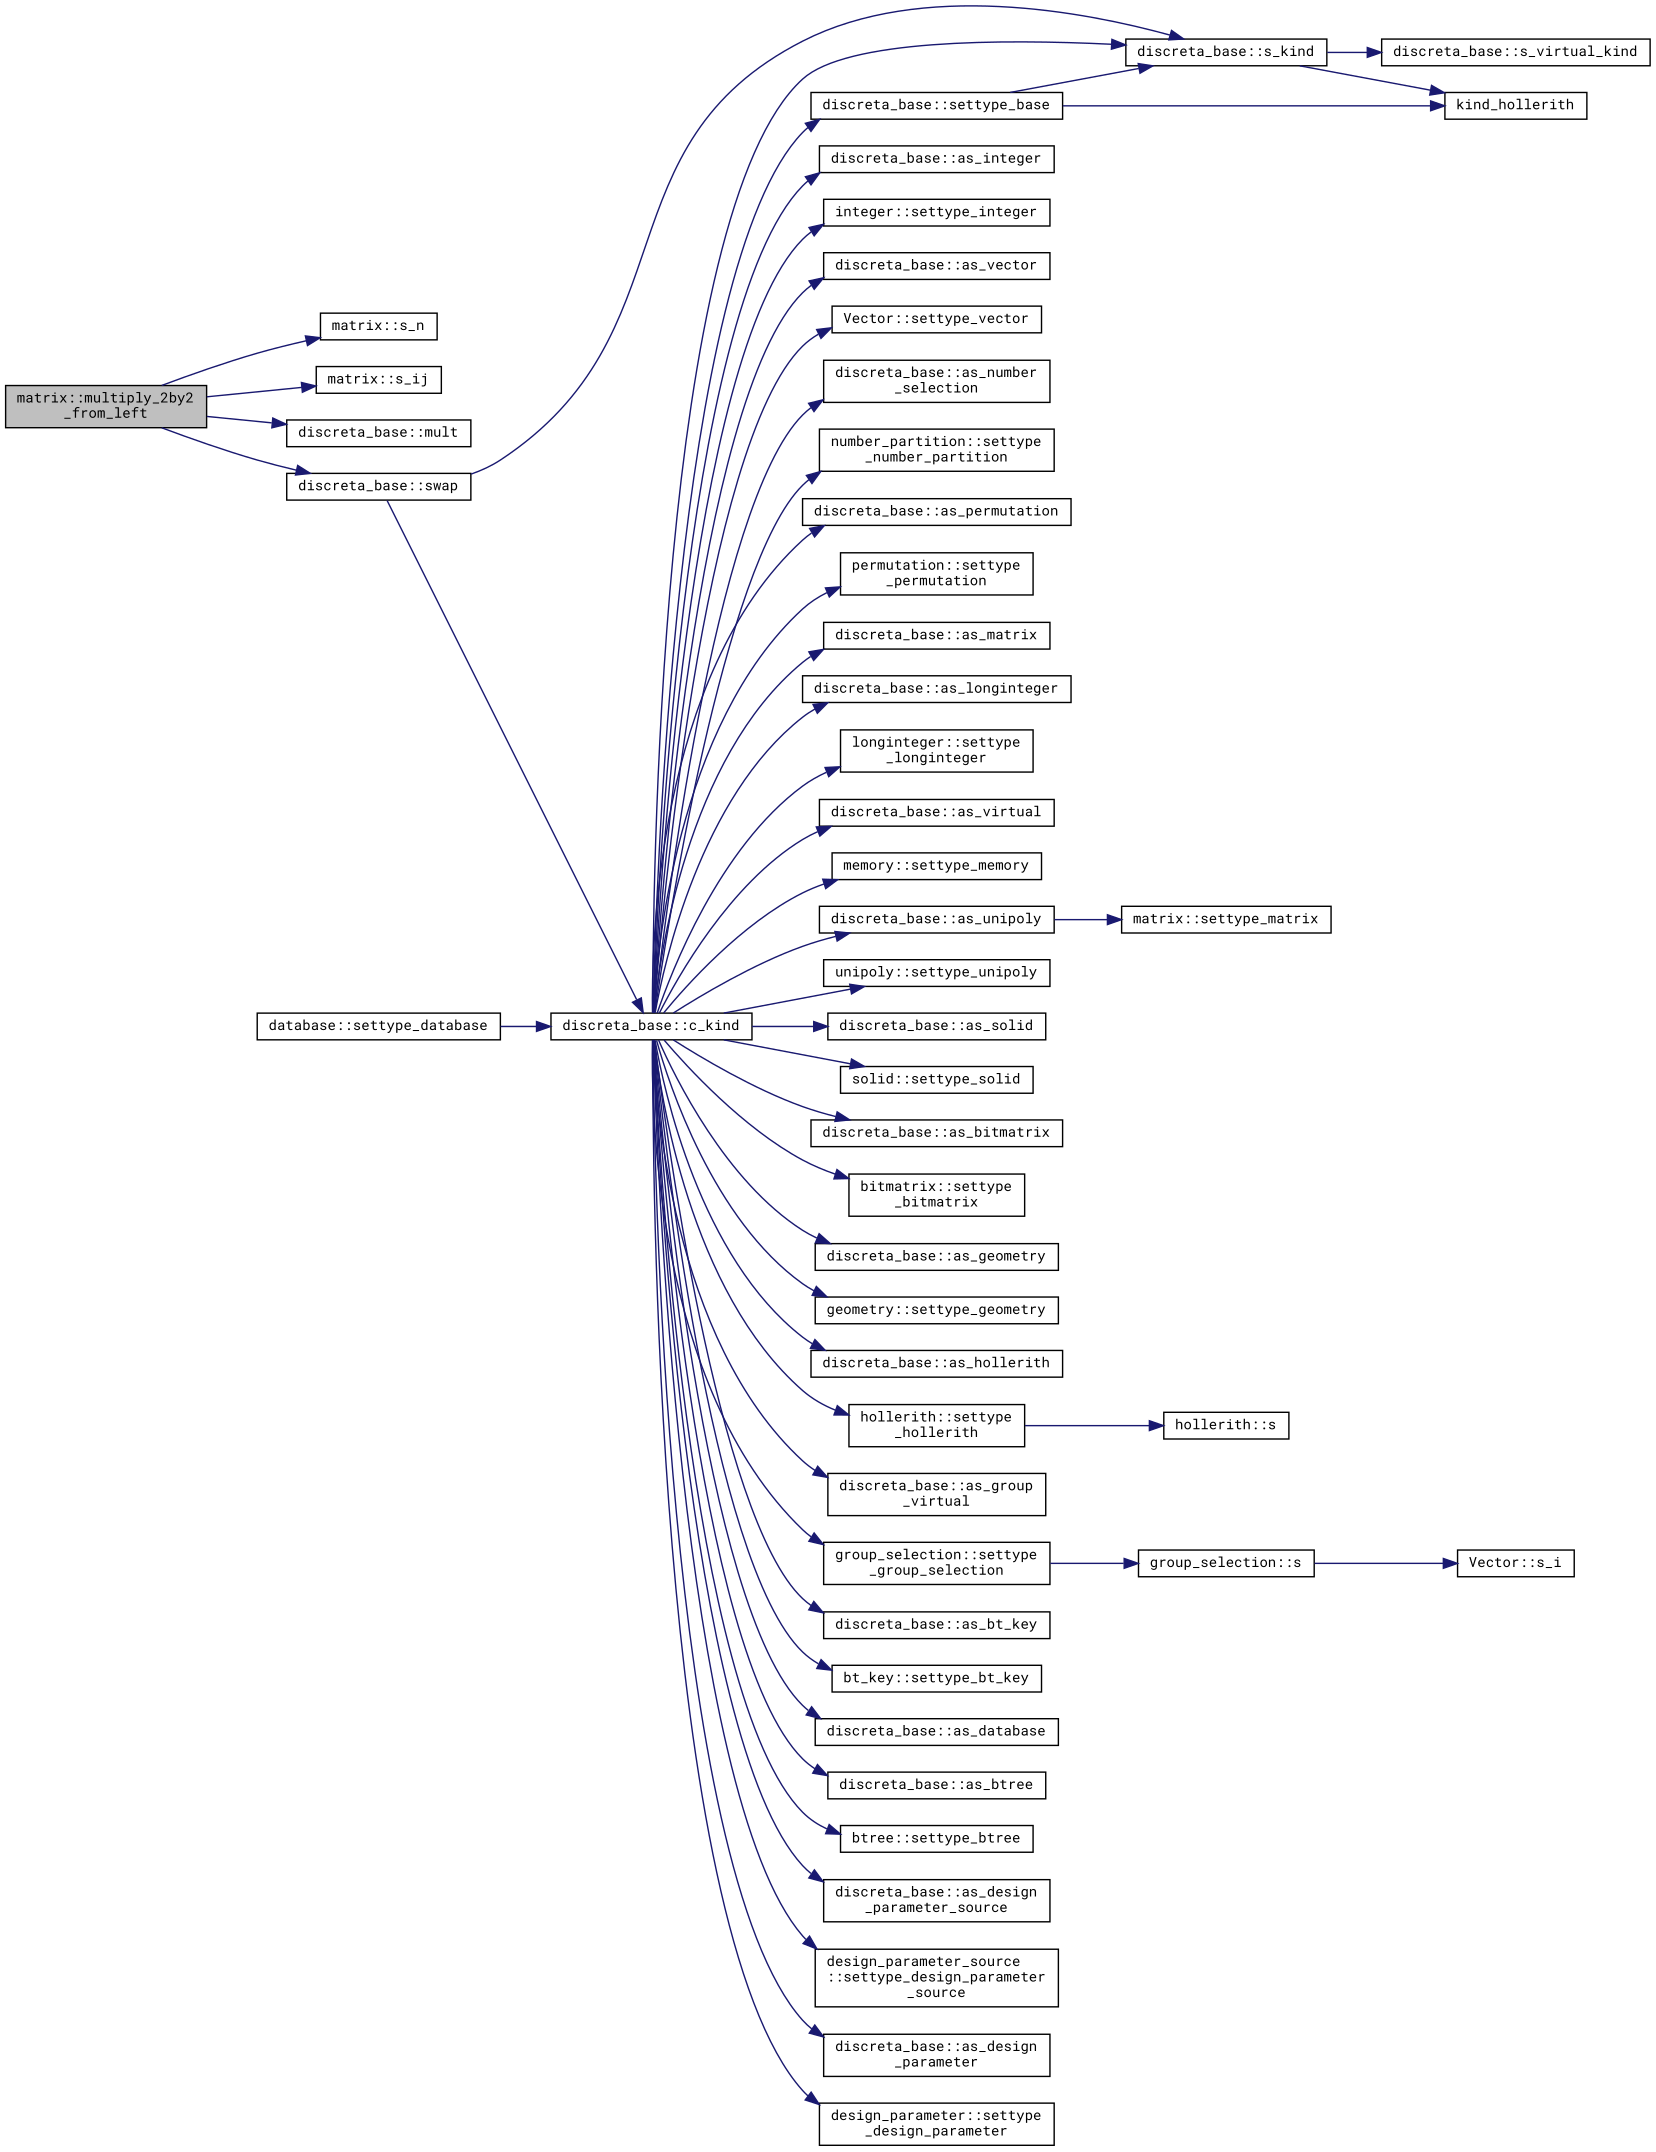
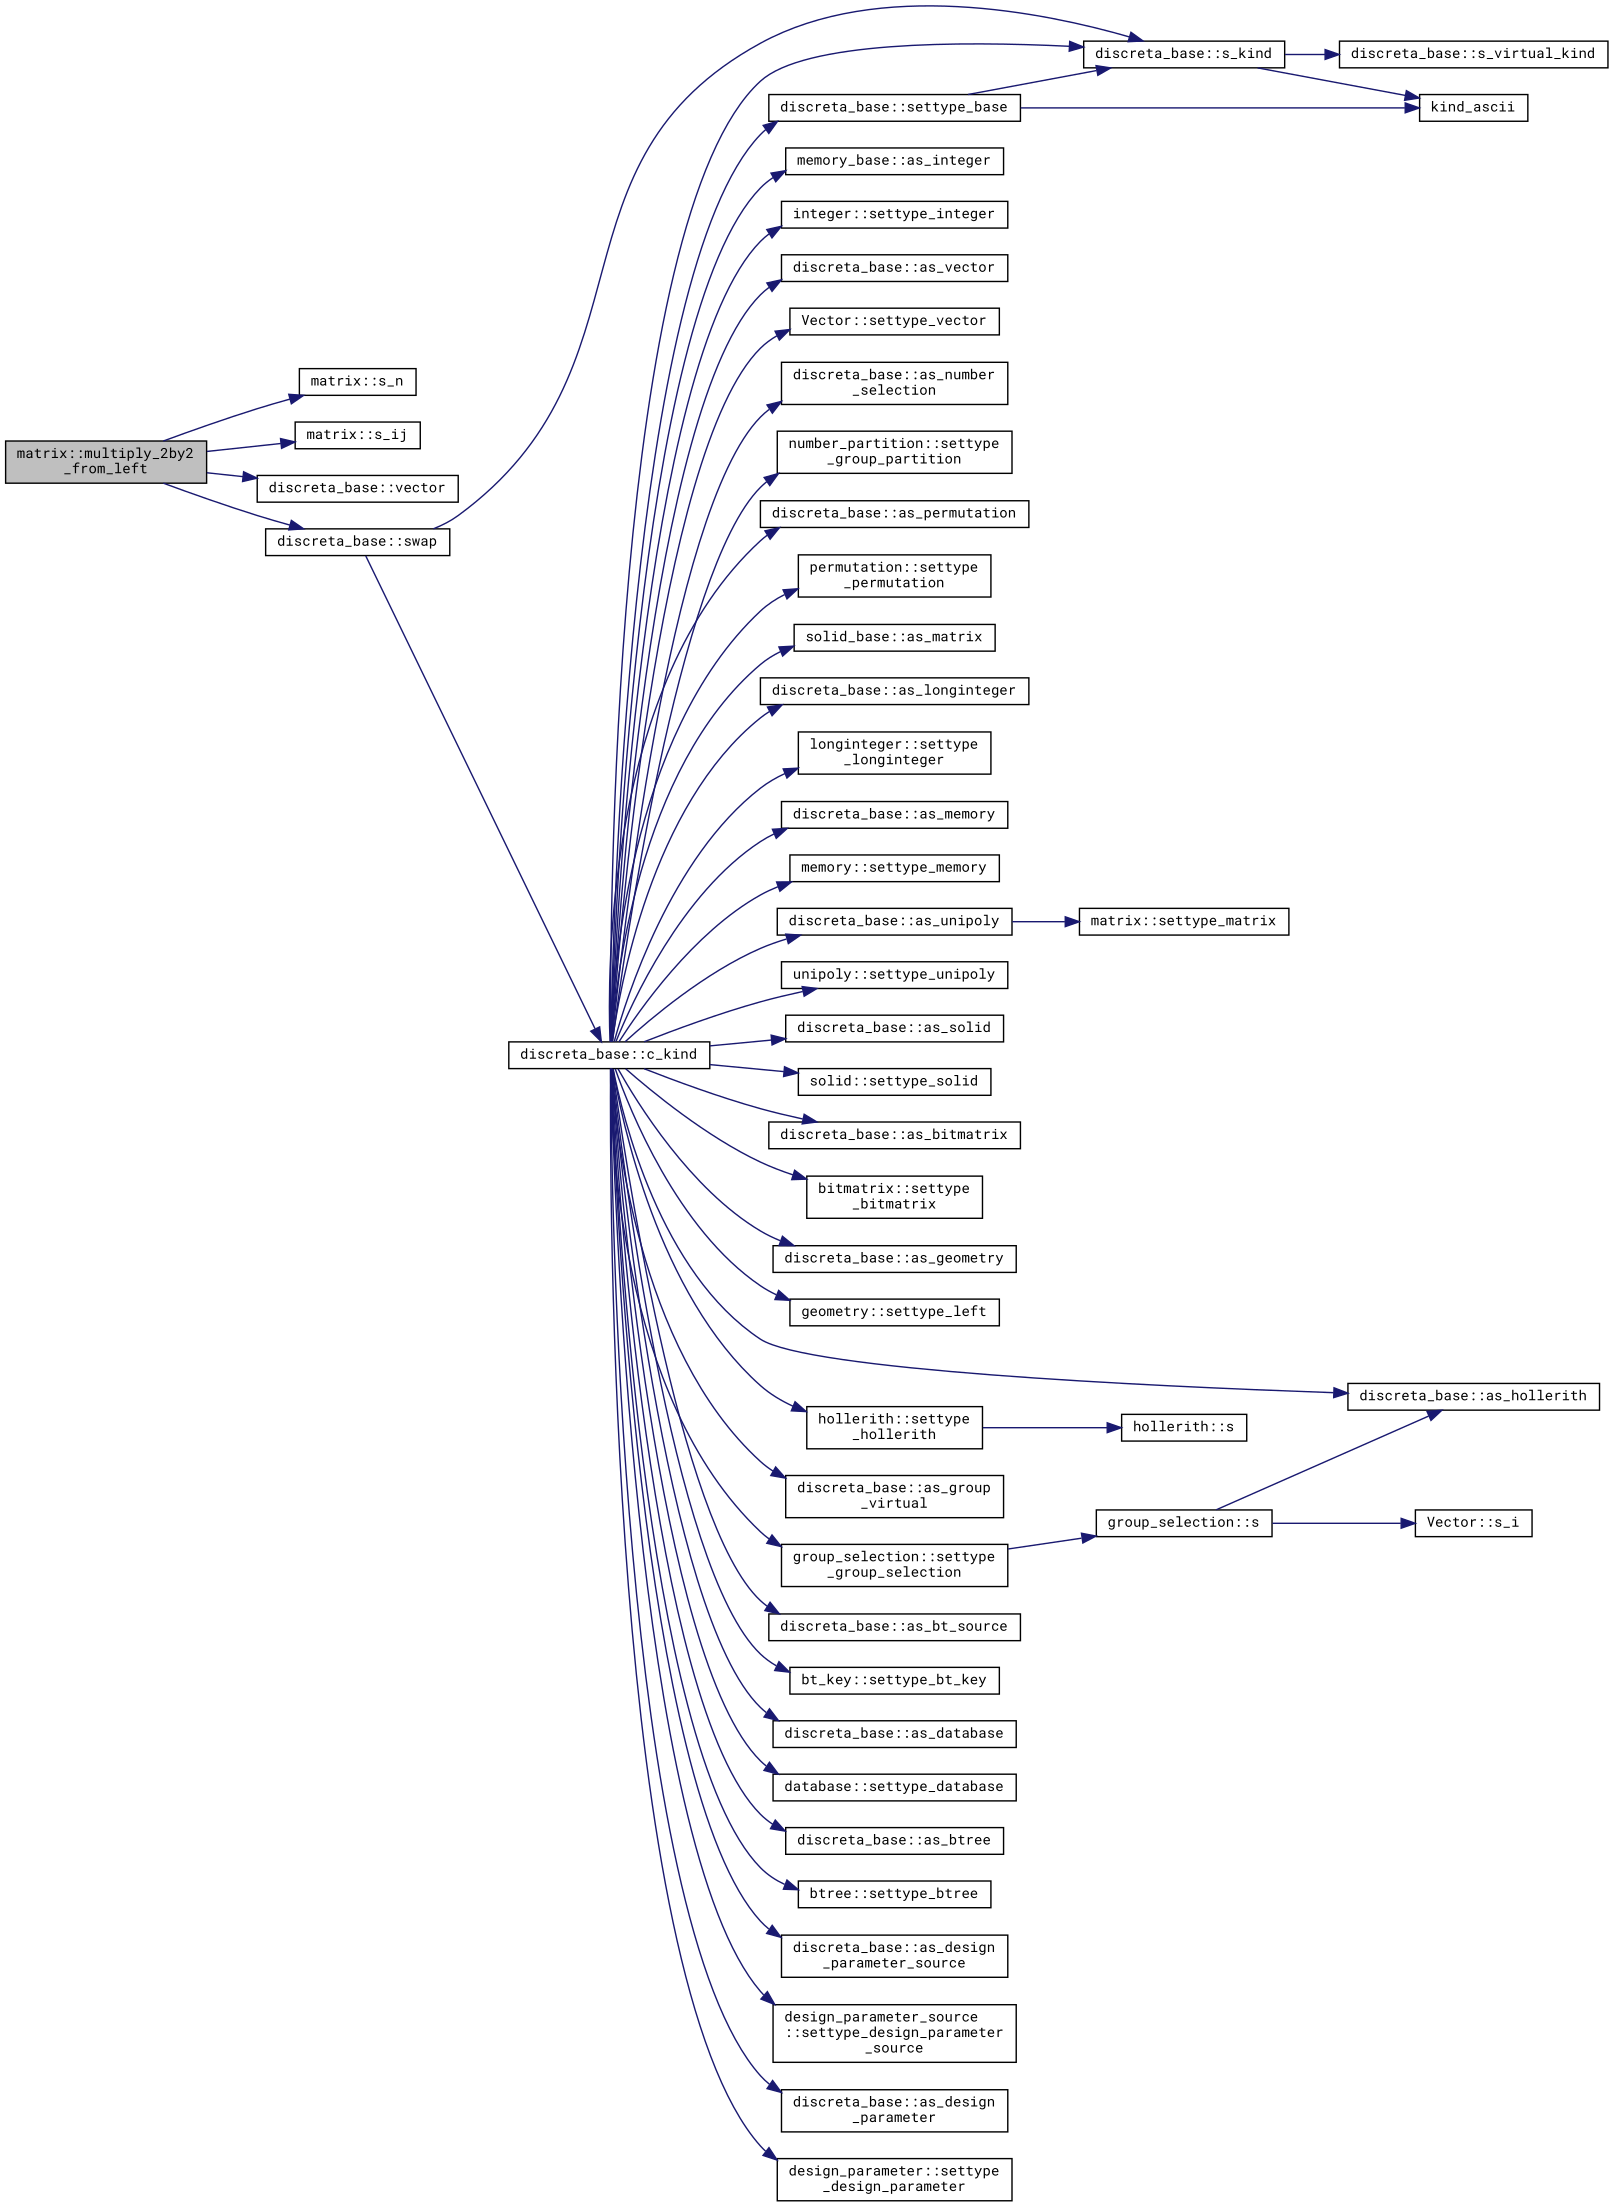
(1516, 106) -> (1474, 108)
(937, 159) -> (895, 161)
(379, 433) -> (358, 489)
(937, 450) -> (895, 452)
(937, 636) -> (895, 638)
(937, 813) -> (895, 815)
(518, 1026) -> (665, 1499)
(937, 1310) -> (895, 1313)
none -> (1322, 1463)
(937, 1625) -> (895, 1627)
